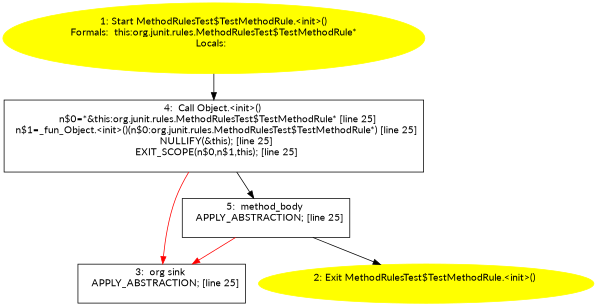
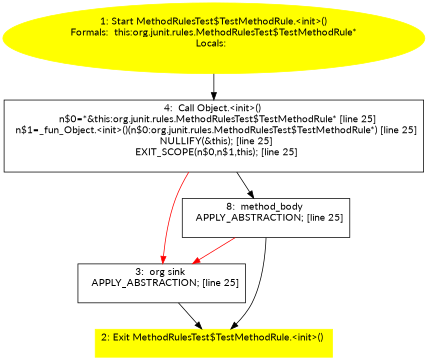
(266, 218) -> (266, 218)
(426, 284) -> (214, 343)
none -> (188, 313)
